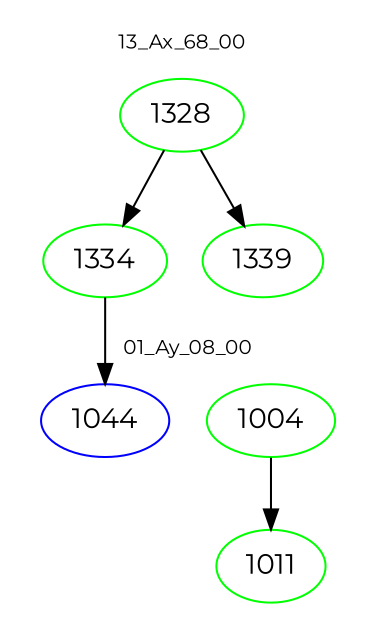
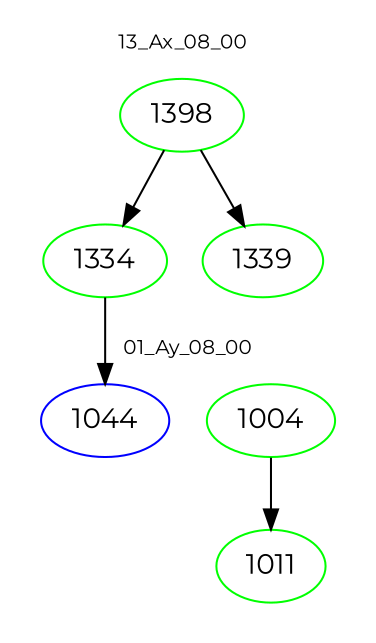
(183, 43) -> (183, 43)
(182, 115) -> (182, 115)
